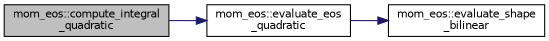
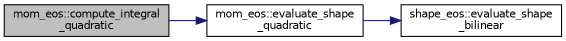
(279, 21) -> (285, 21)
(467, 21) -> (481, 21)
